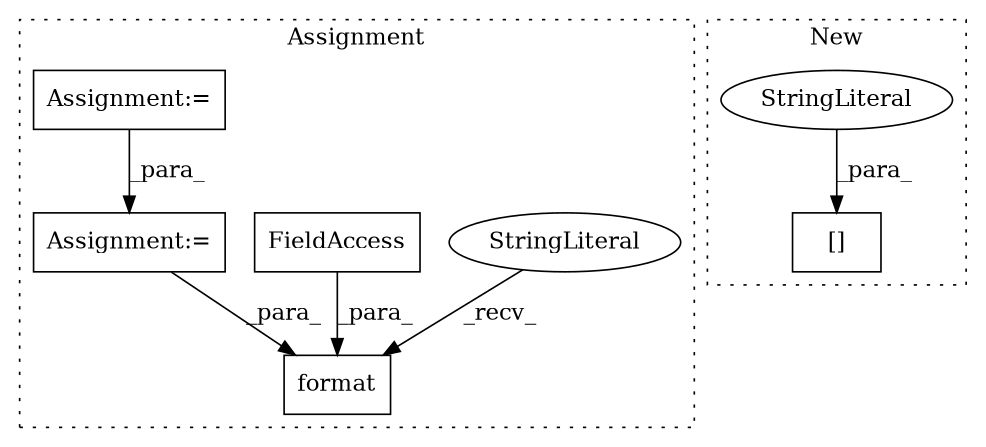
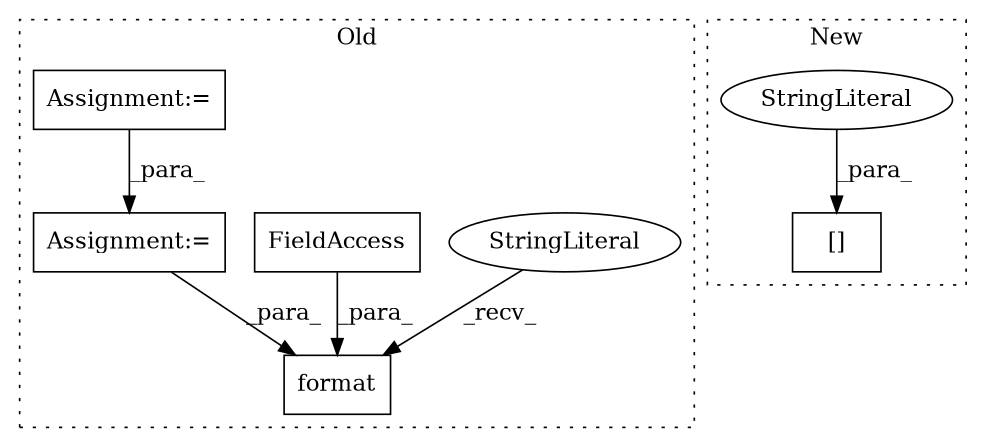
(357, 38) -> (357, 38)
